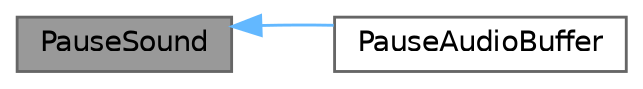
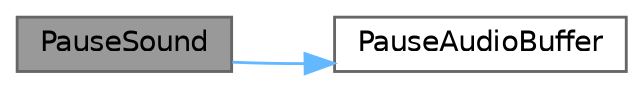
(298, 25) -> (269, 63)
